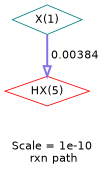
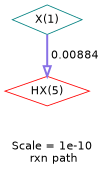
(73, 55) -> (73, 55)
